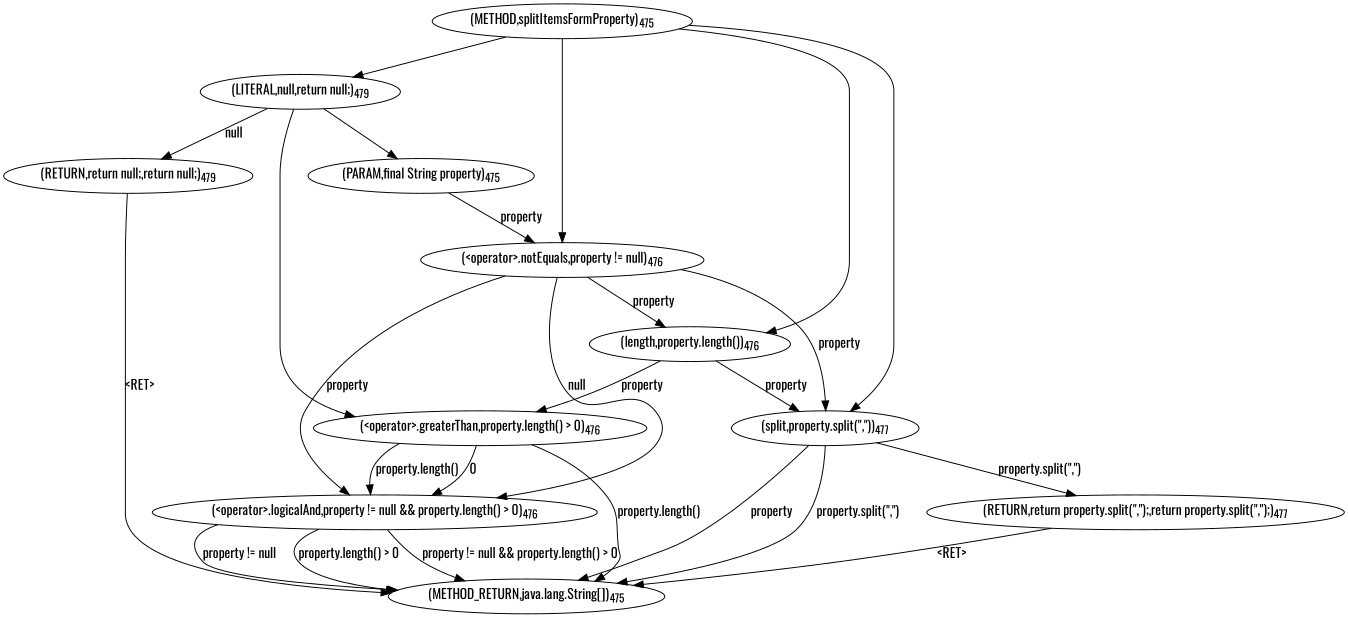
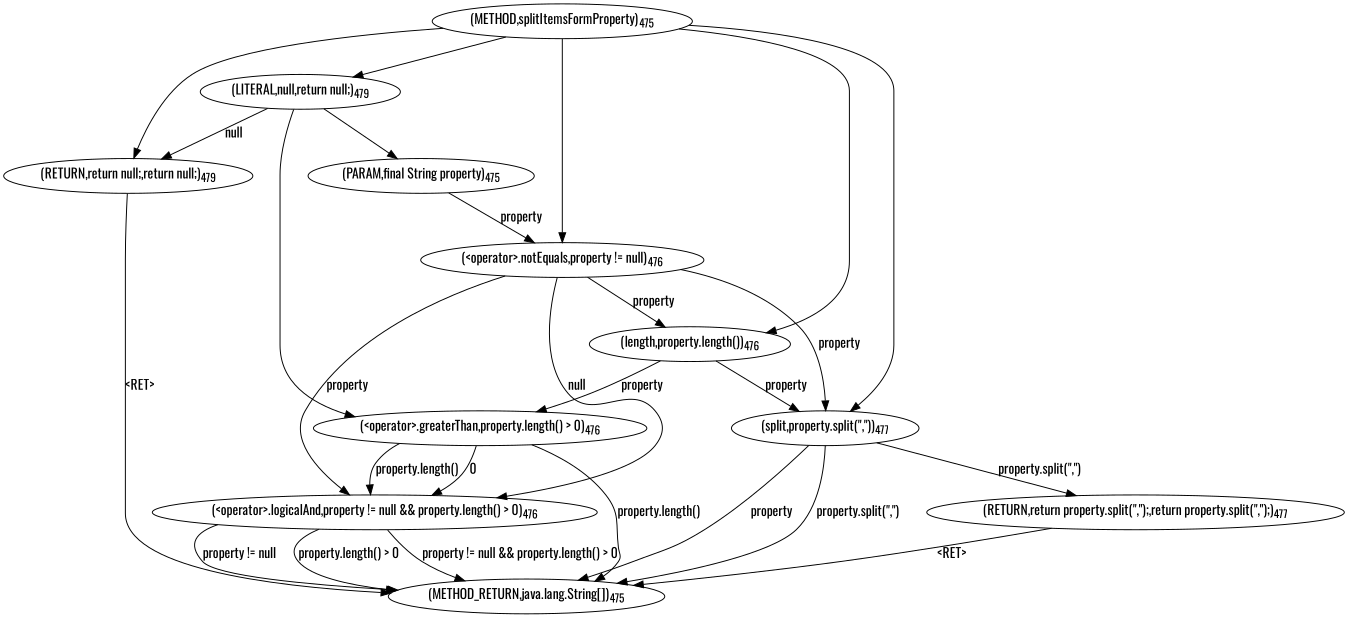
none -> (269, 49)
